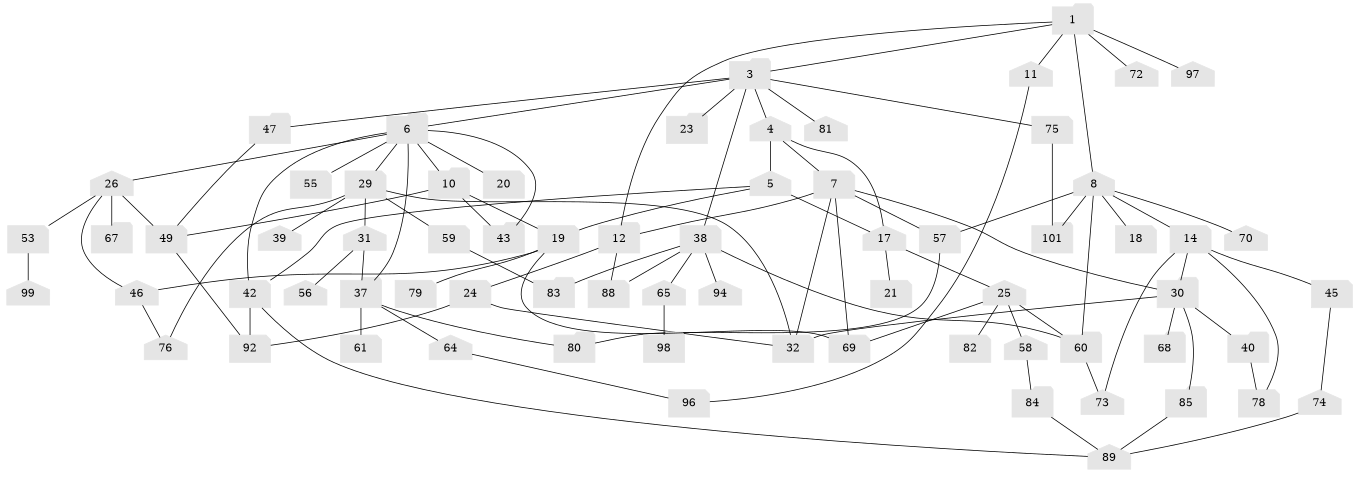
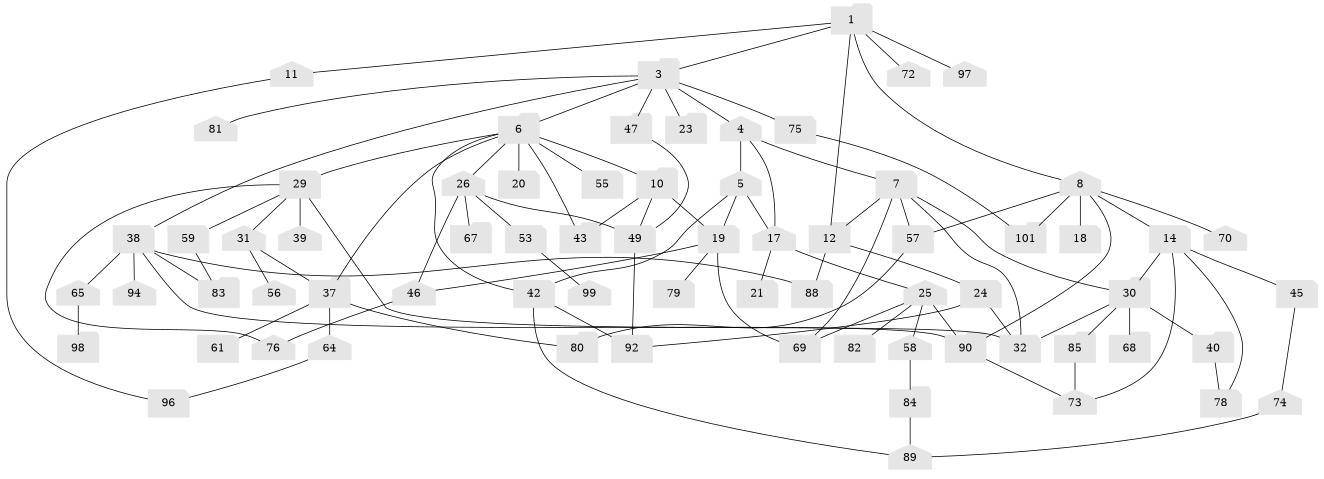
(1081, 349) -> (966, 349)
(1144, 433) -> (1075, 376)
